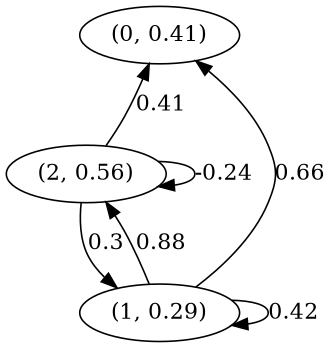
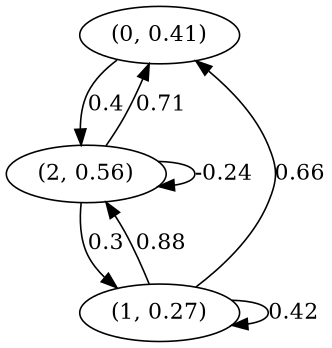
none -> (89, 90)
(161, 105) -> (161, 105)
(160, 313) -> (160, 313)
